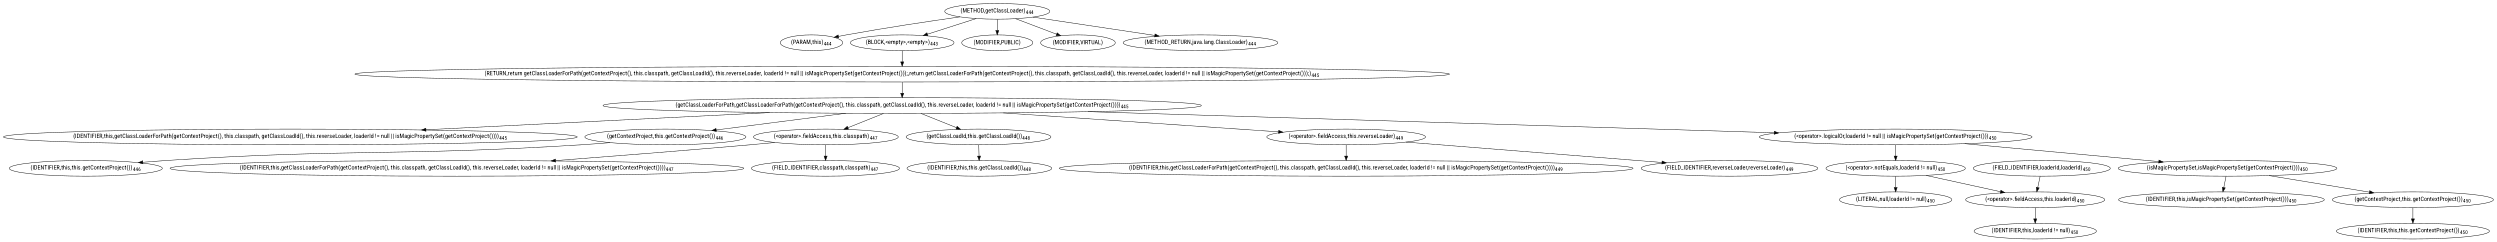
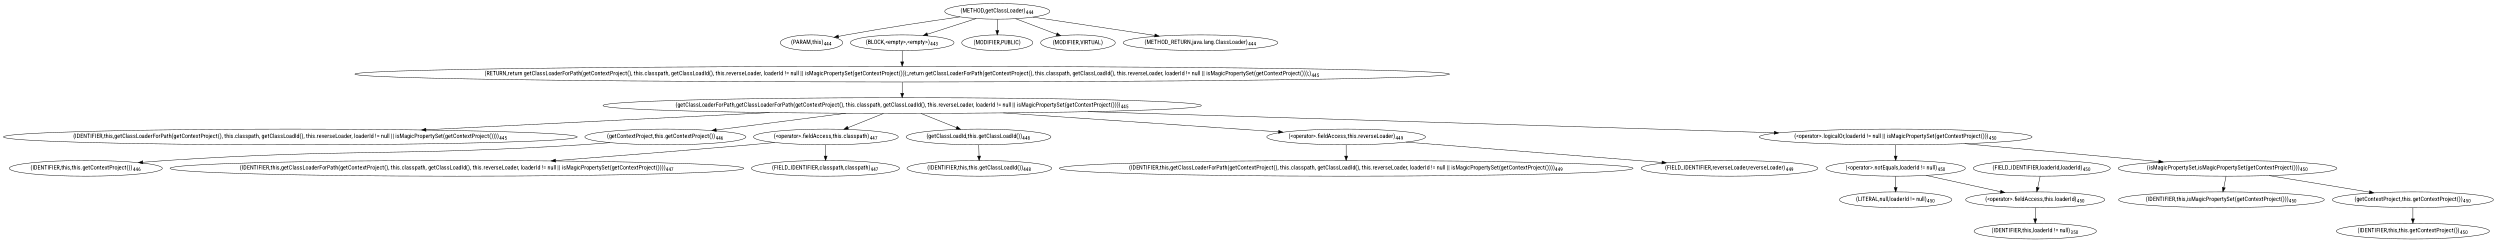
(2075, 230) -> (2075, 230)
